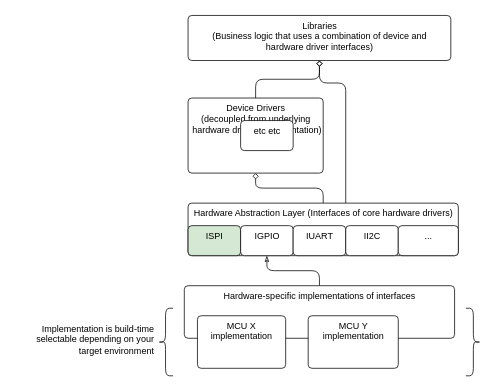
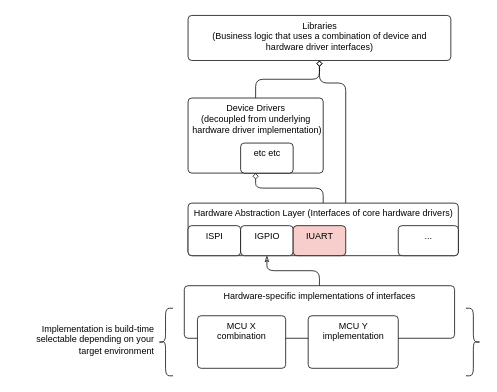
(267, 135) -> (267, 158)
(214, 240) -> (214, 240)
(319, 240) -> (319, 240)
(372, 240) -> none
(242, 331) -> (242, 331)
